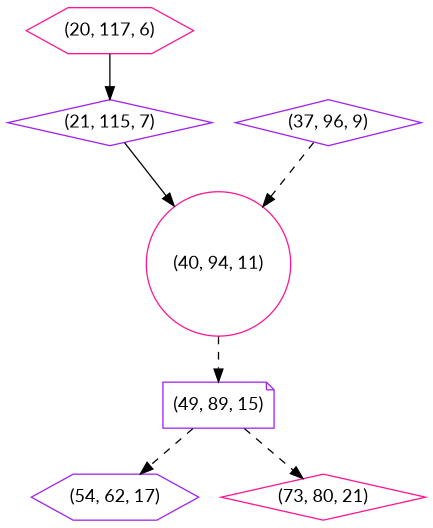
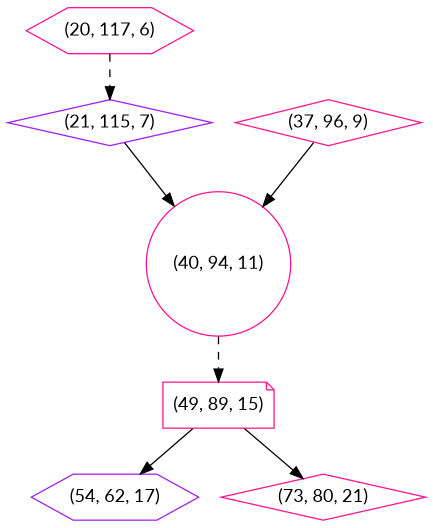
(110, 70) -> (110, 70)
(328, 123) -> (328, 123)
(292, 169) -> (292, 169)
(218, 405) -> (218, 405)
(172, 447) -> (172, 447)
(269, 449) -> (269, 449)
